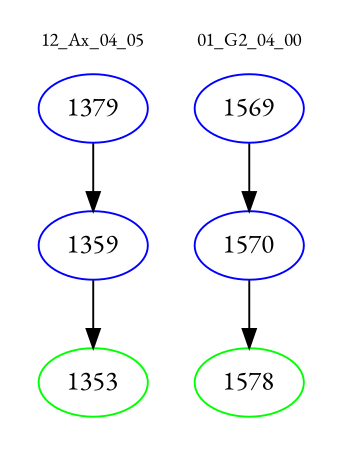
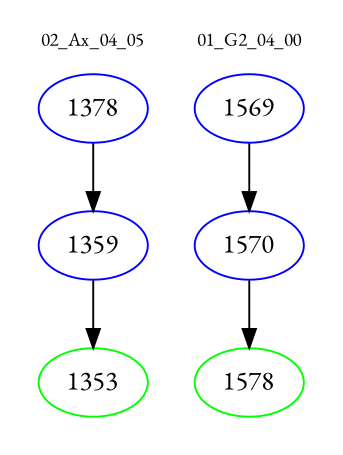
(93, 41) -> (93, 41)
(93, 108) -> (93, 108)
